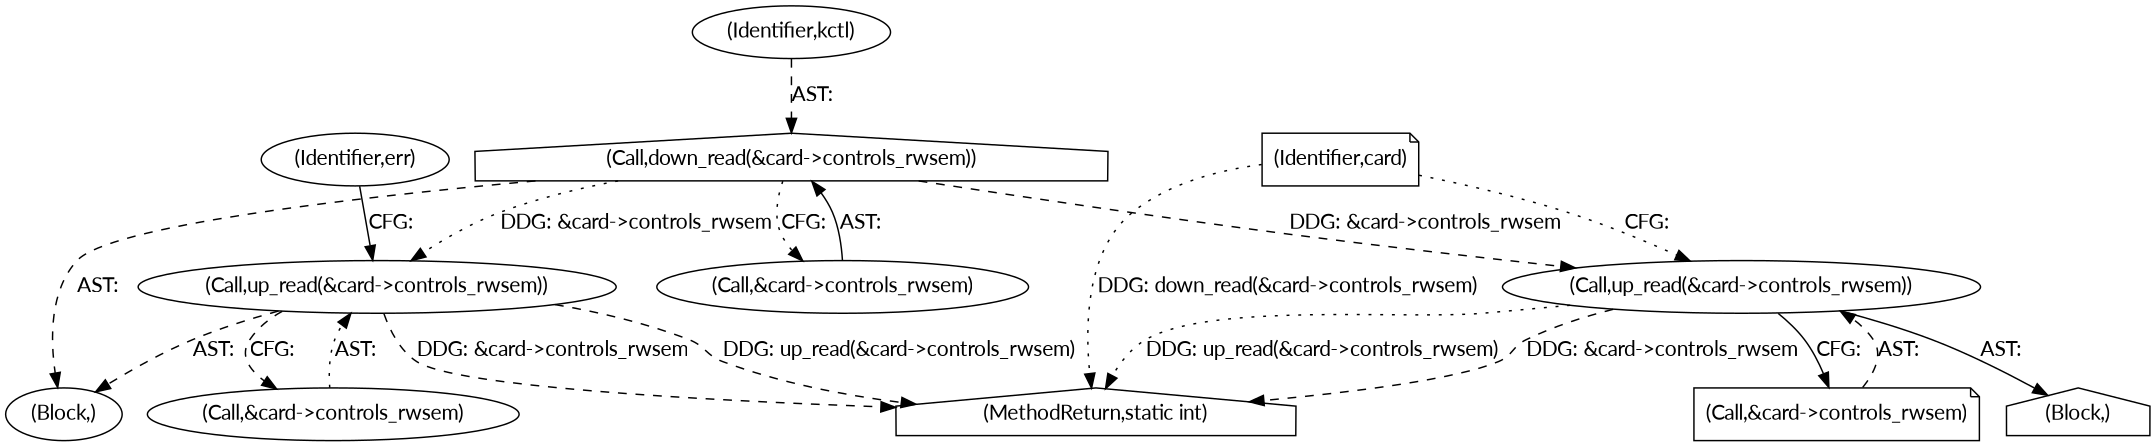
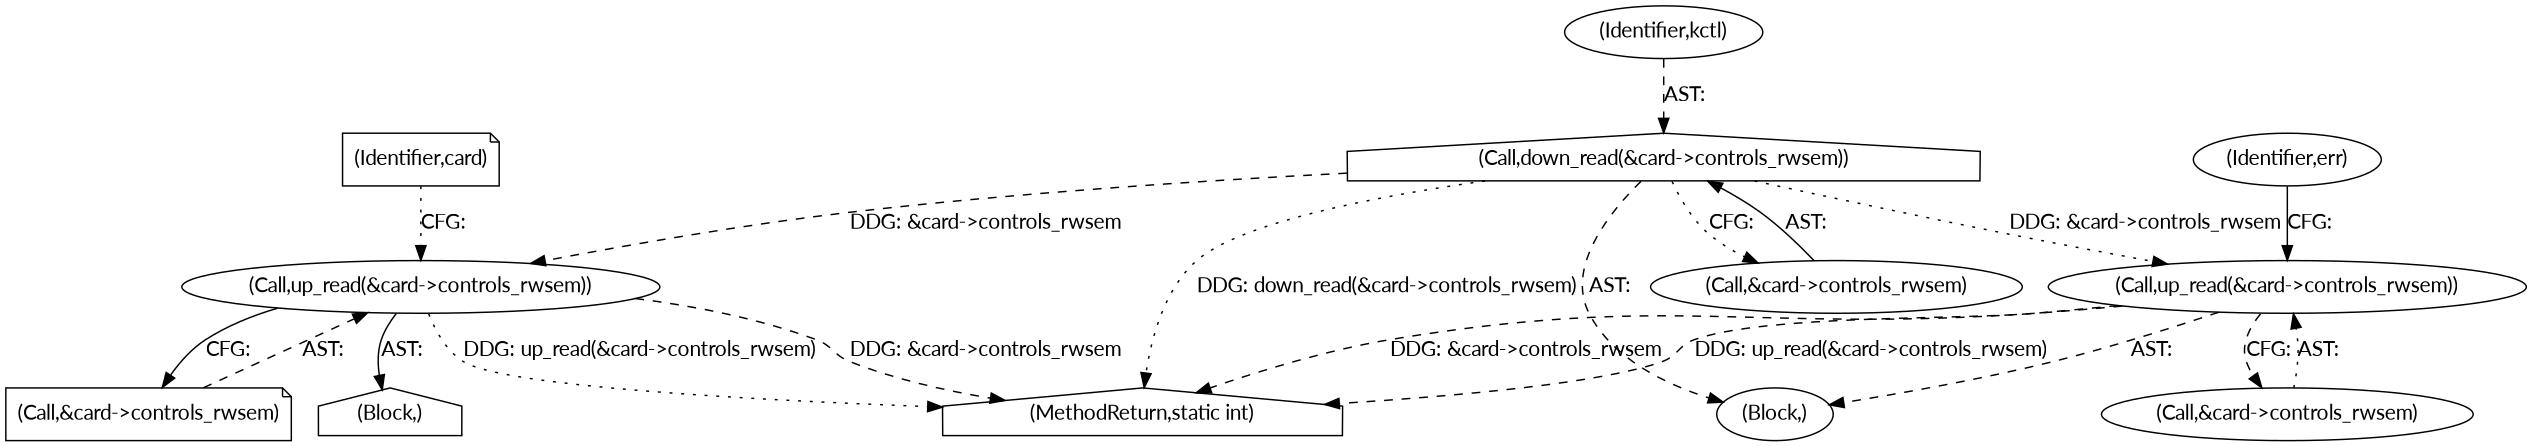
(1121, 224) -> (1276, 223)
